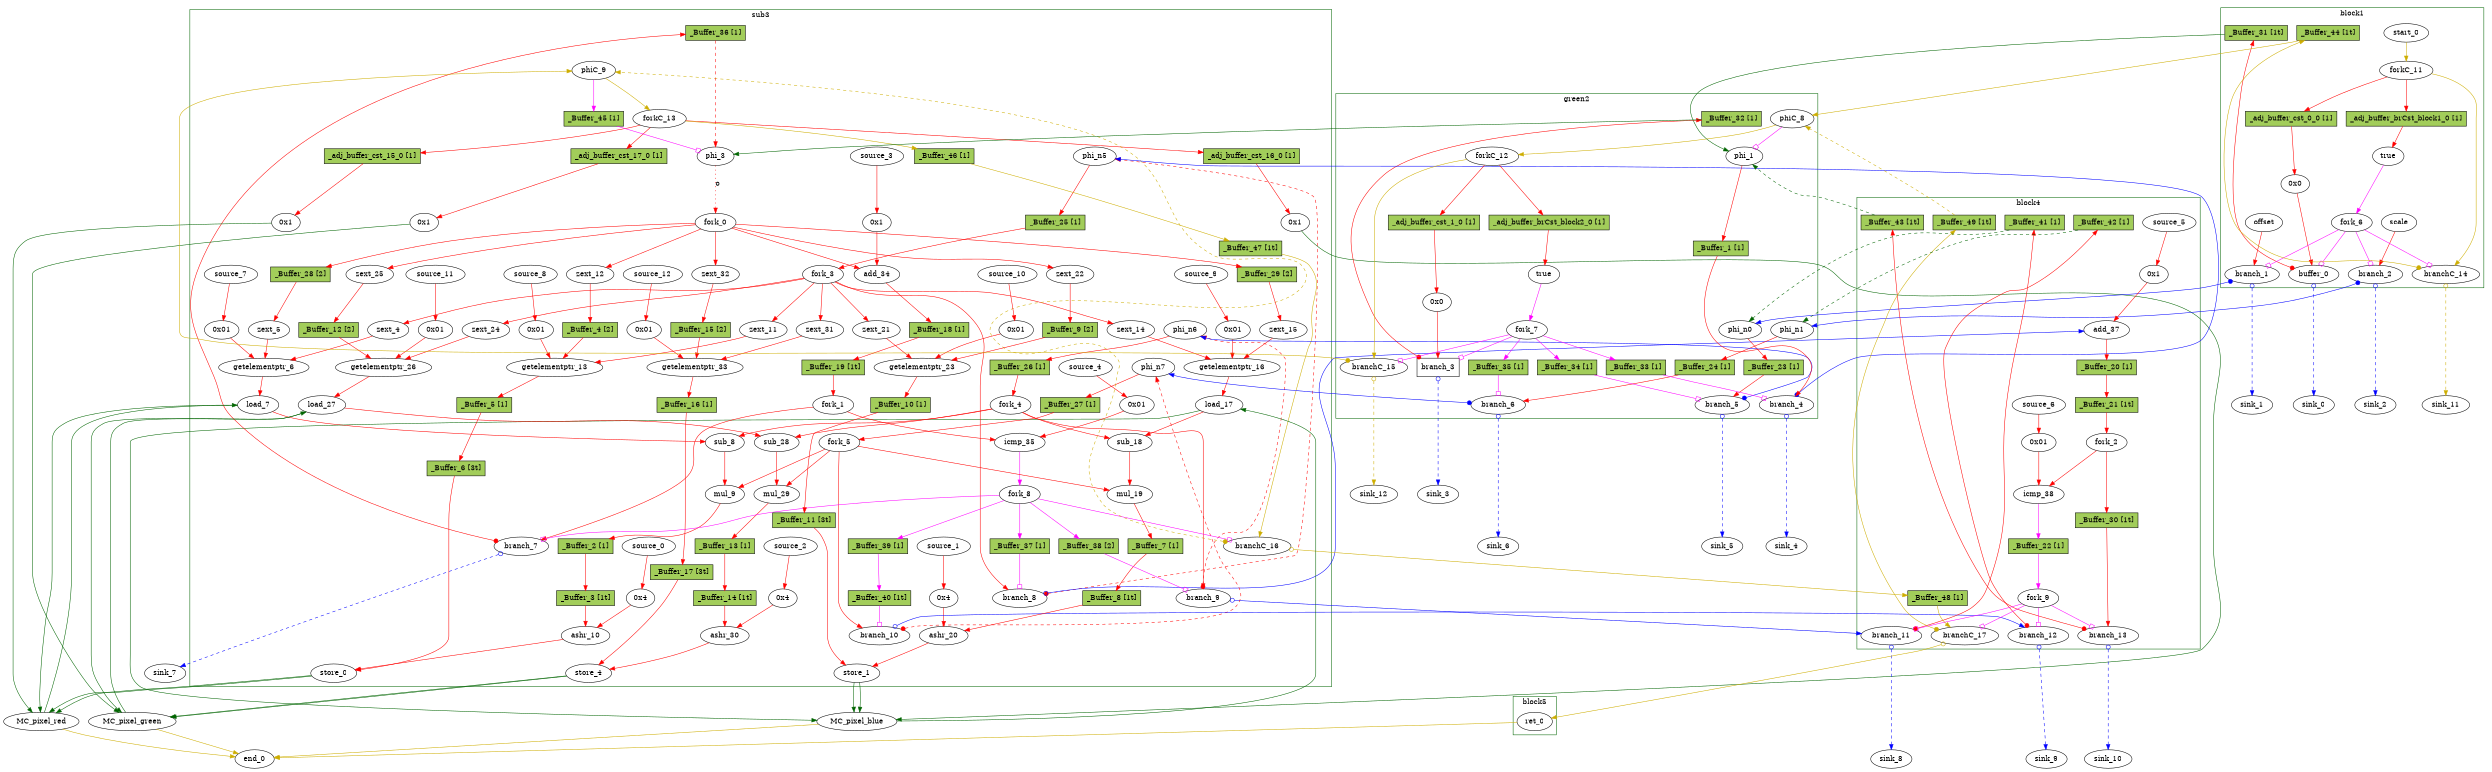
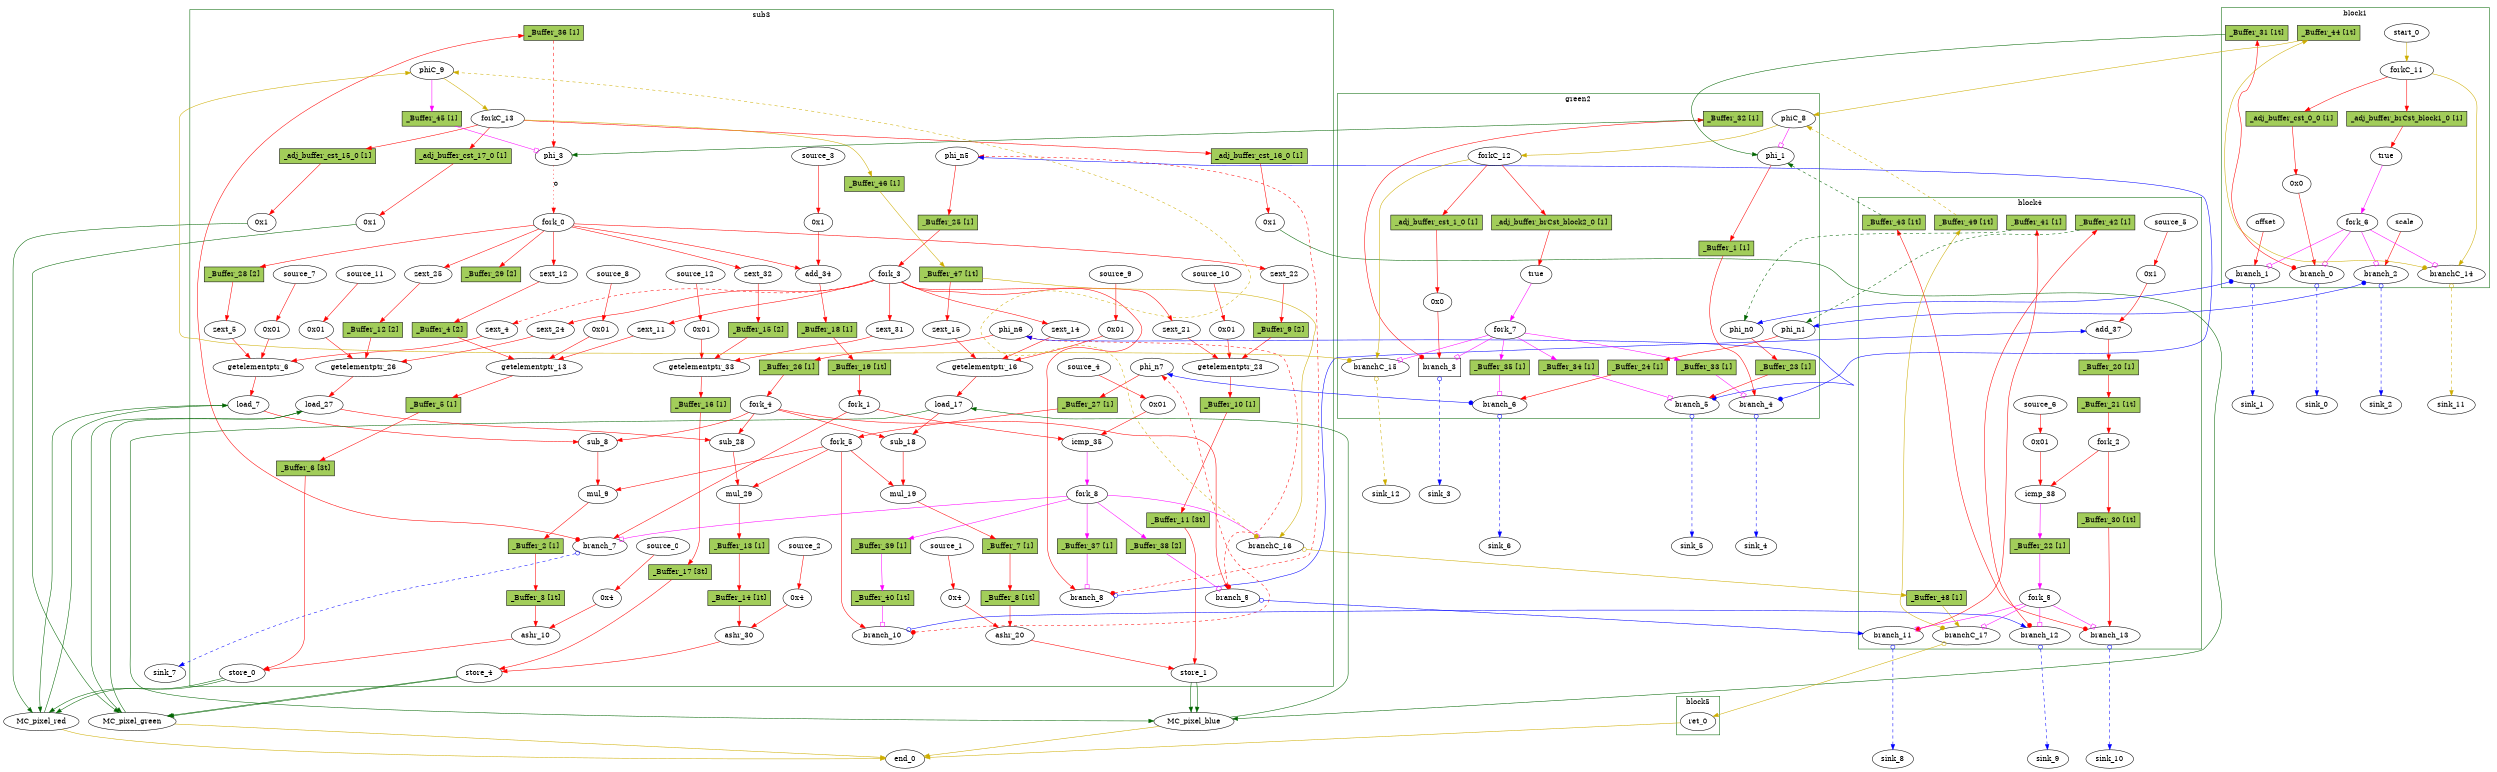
(2314, 274) -> (2317, 274)
(605, 290) -> (704, 289)
(1274, 299) -> (949, 295)
